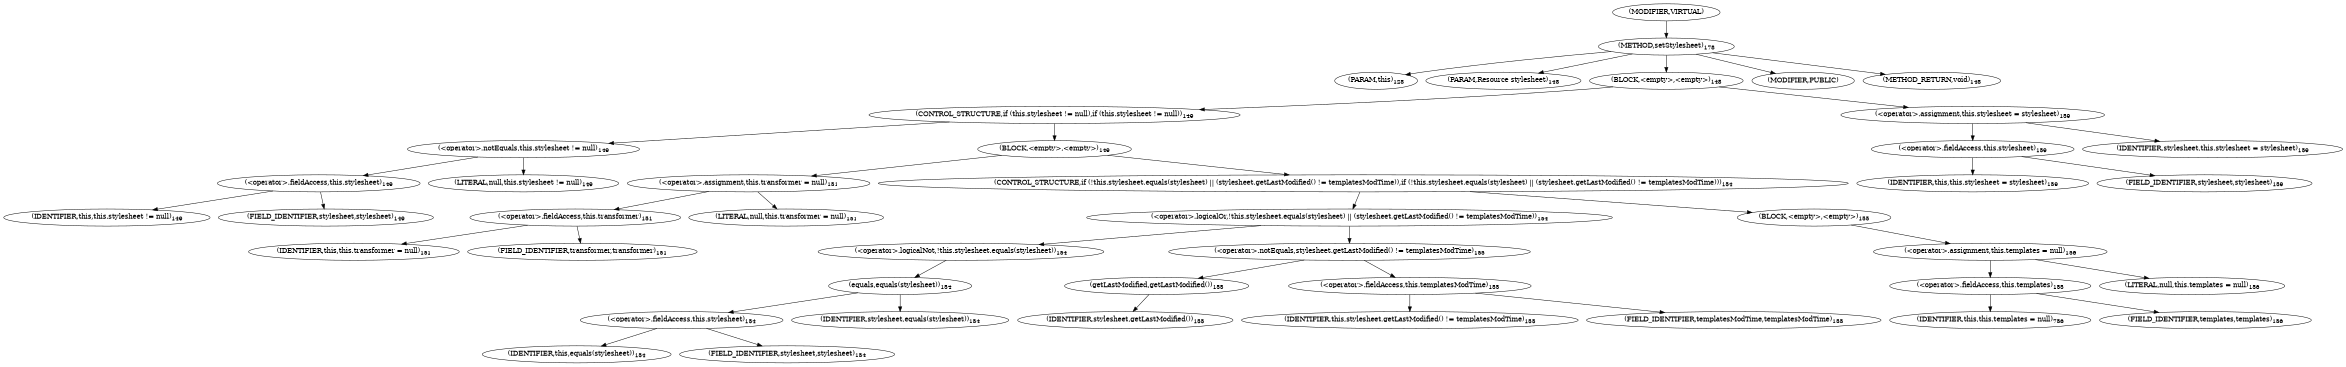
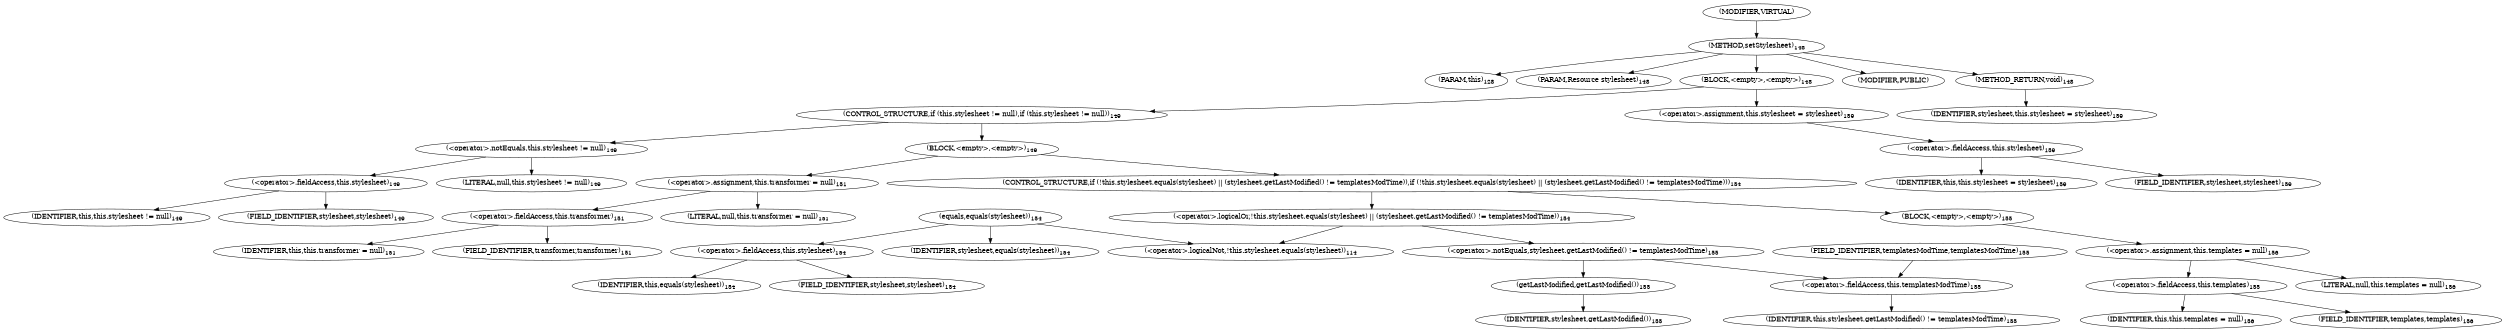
(1709, 46) -> (1800, 46)
(2090, 132) -> (2026, 96)
(1062, 251) -> (1351, 251)
(933, 268) -> (1113, 234)
(1568, 303) -> (1907, 267)
(2058, 319) -> (2249, 319)
